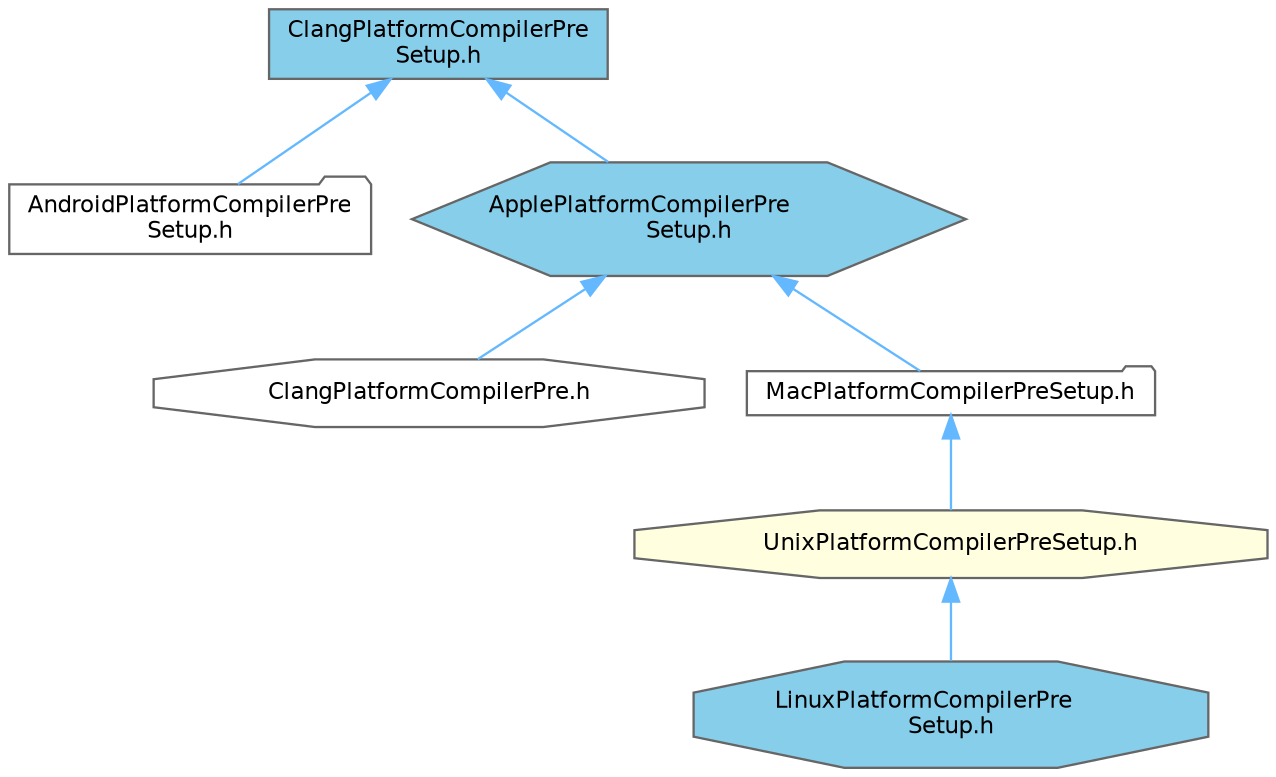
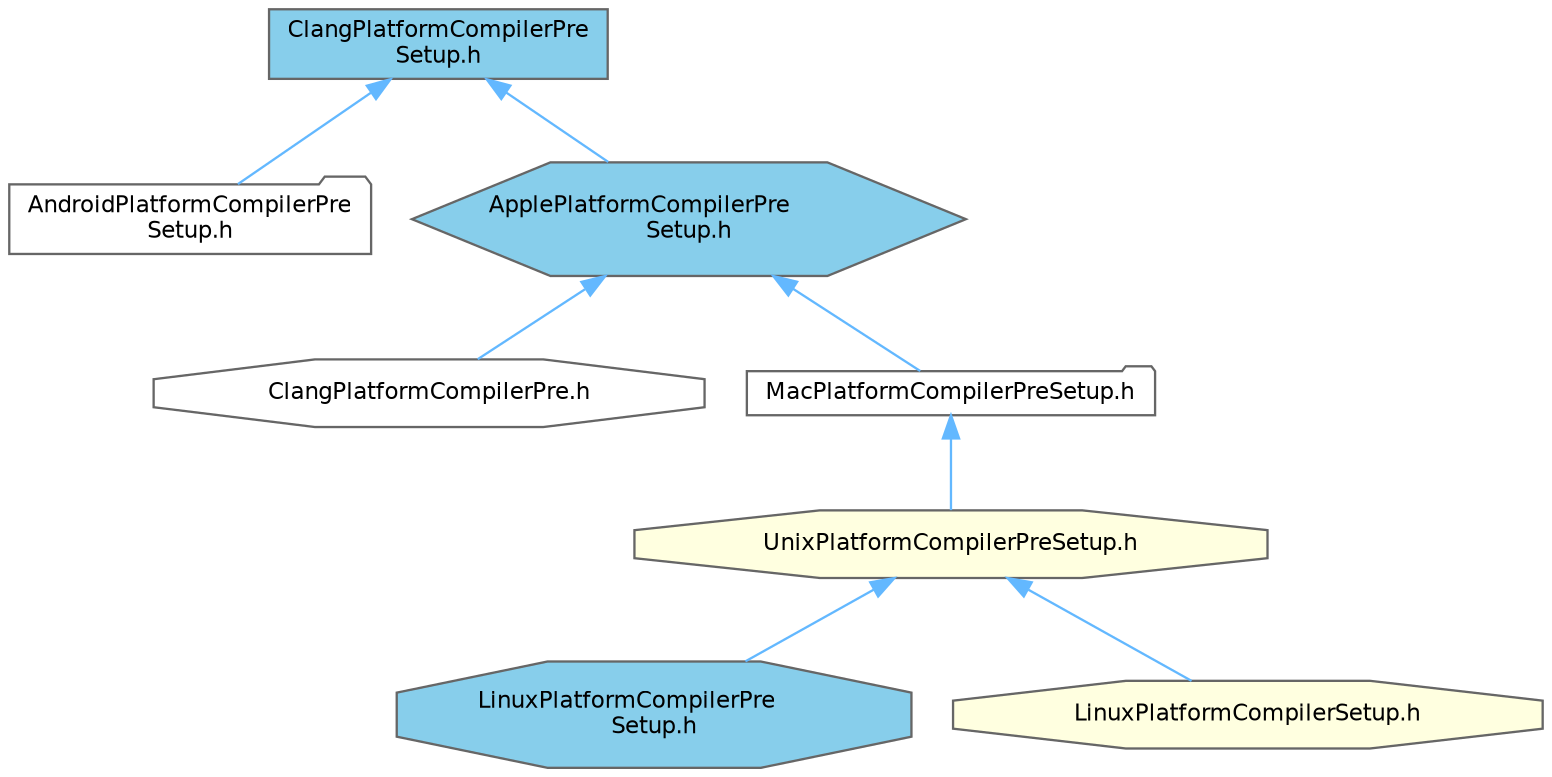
none -> (1248, 715)
